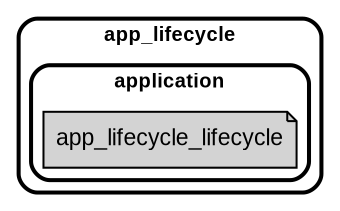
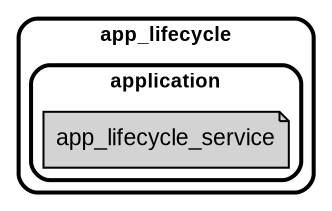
(170, 140) -> (166, 140)
